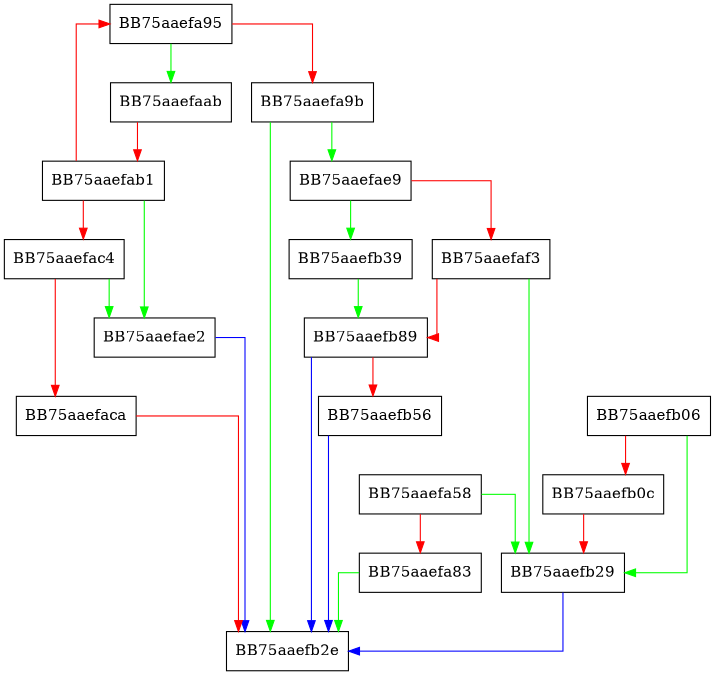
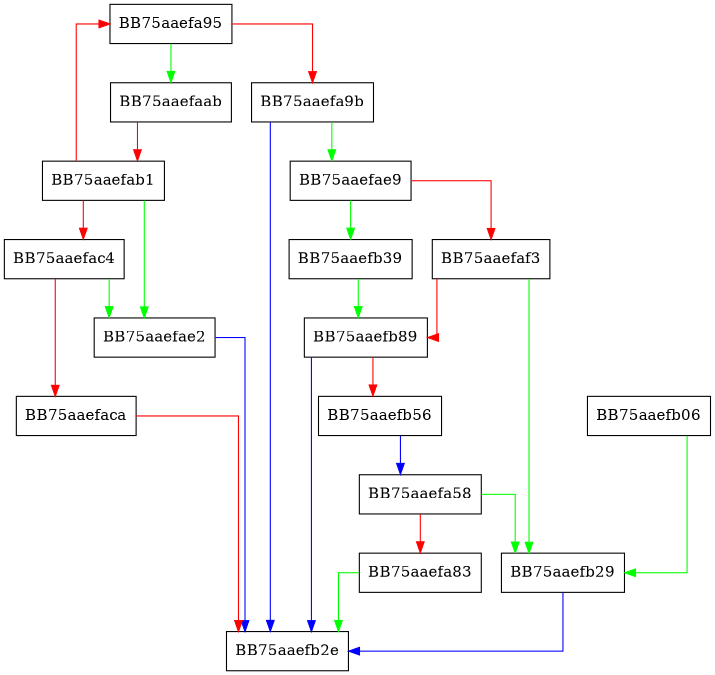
(270, 371) -> (270, 371)
(603, 494) -> none
(328, 528) -> (400, 450)
